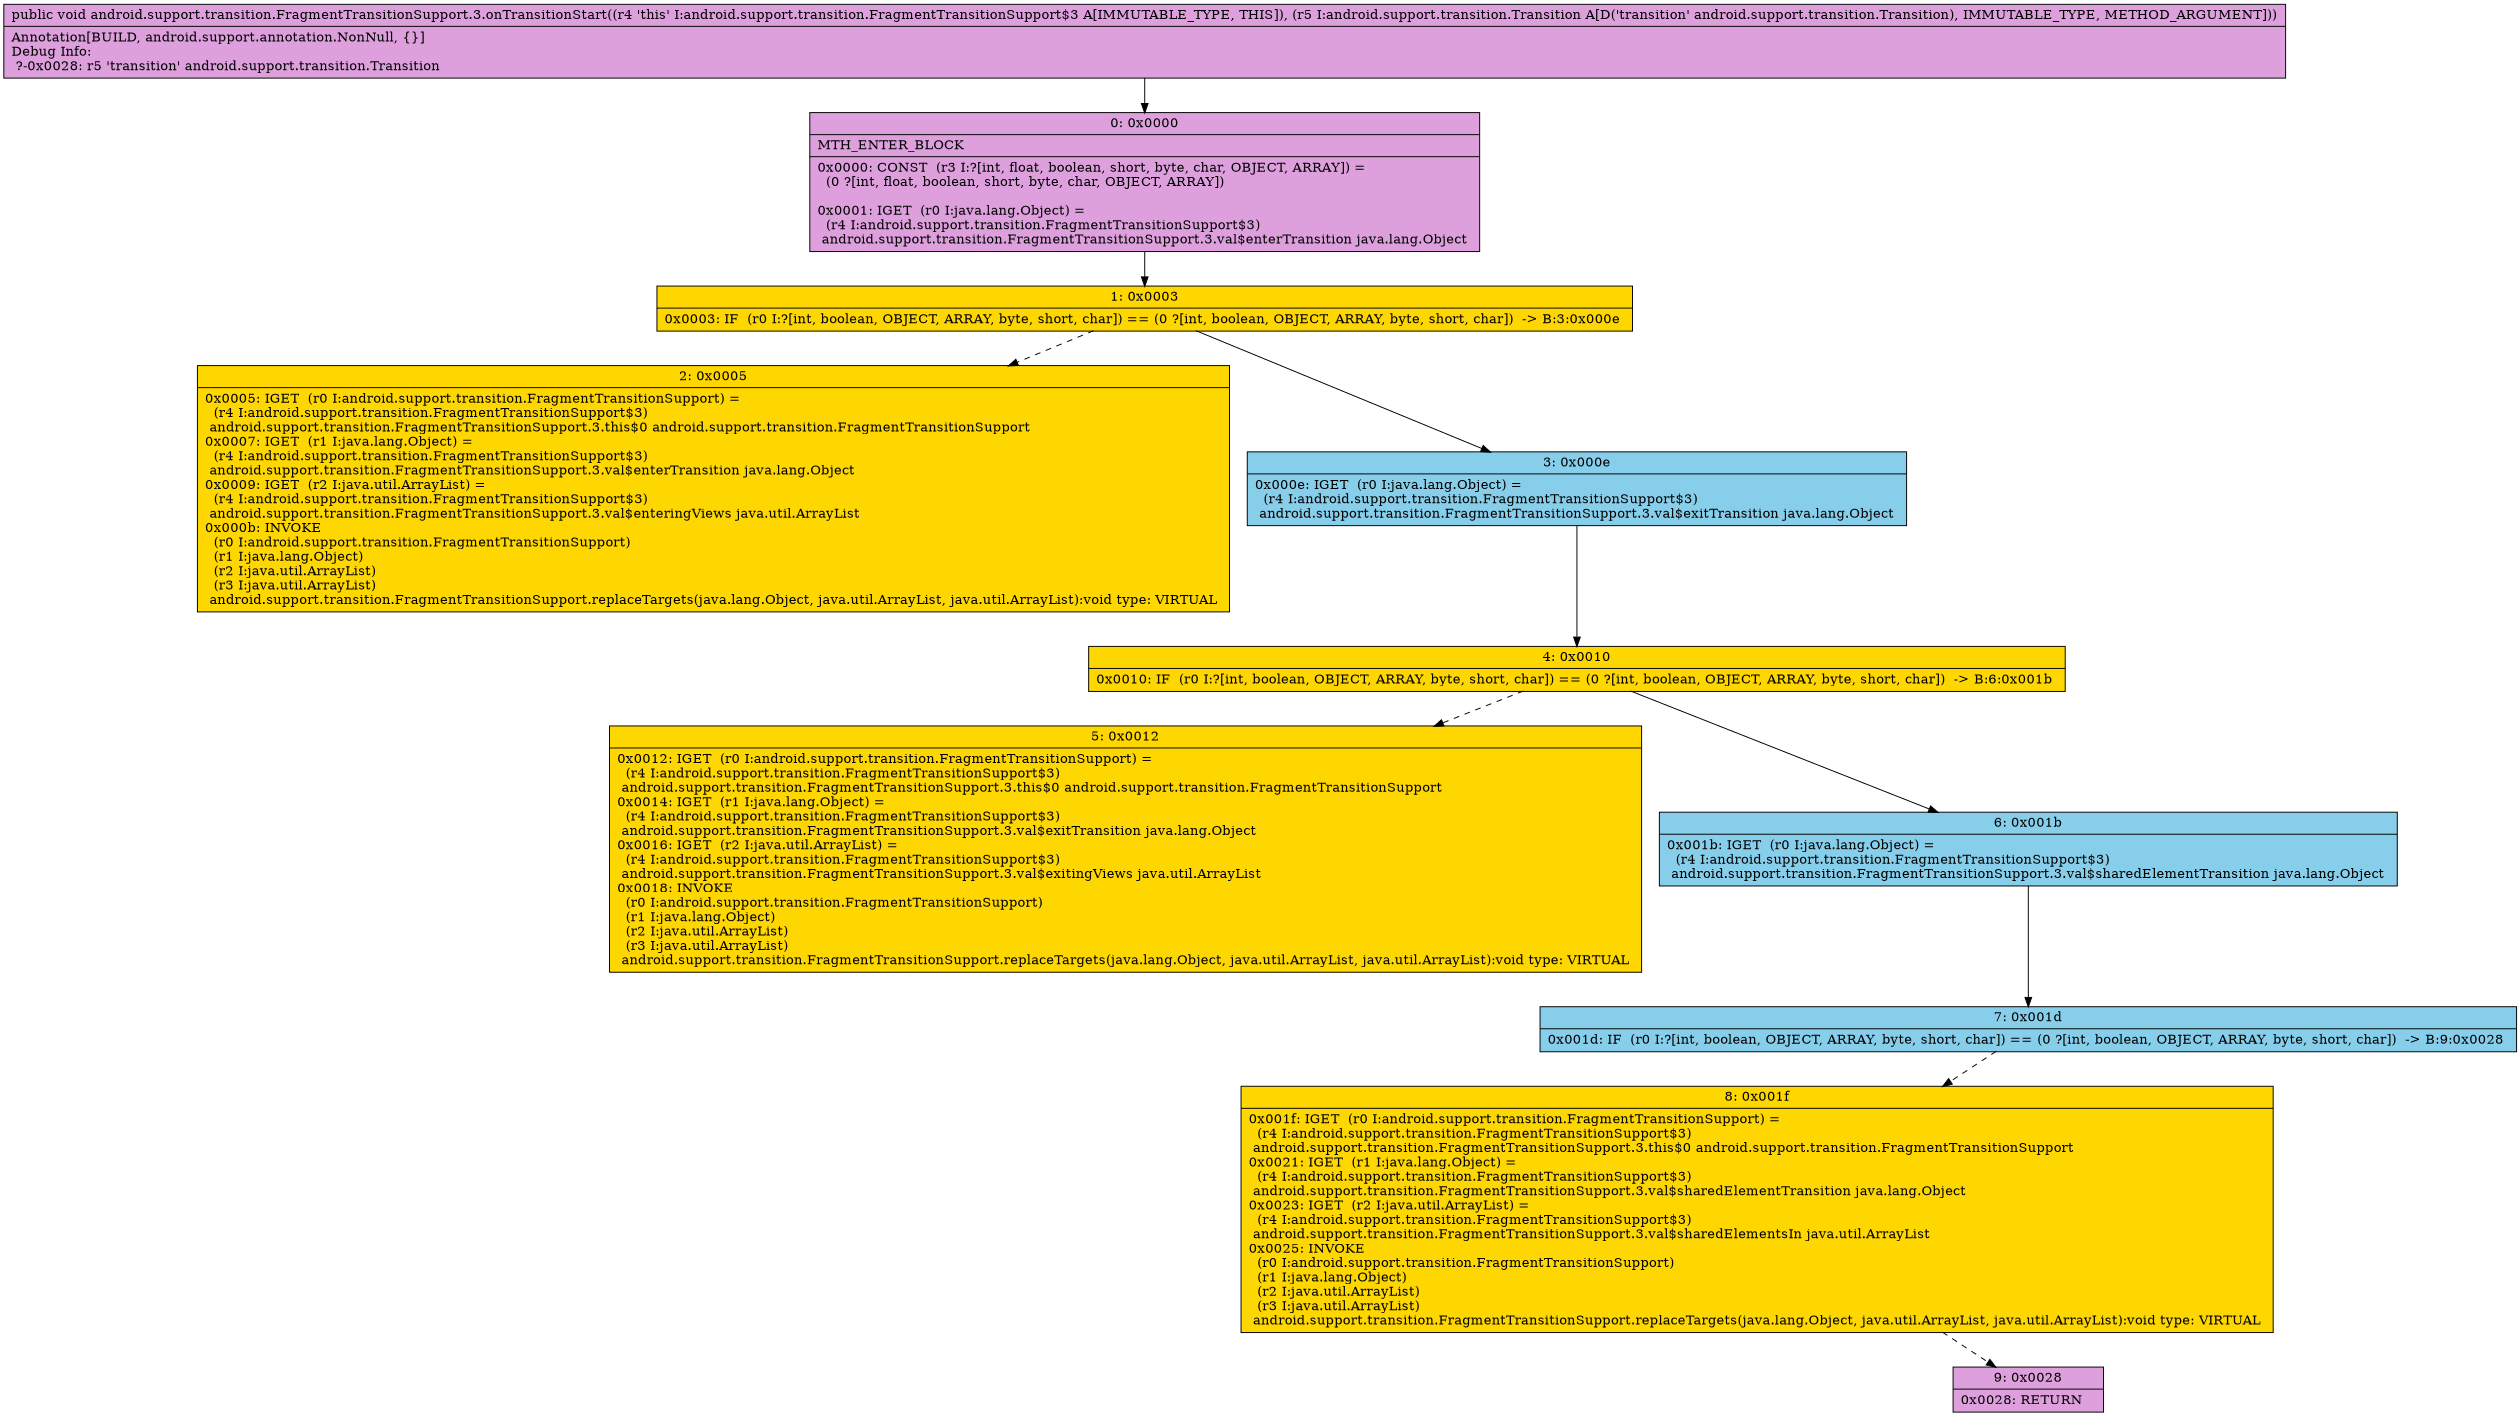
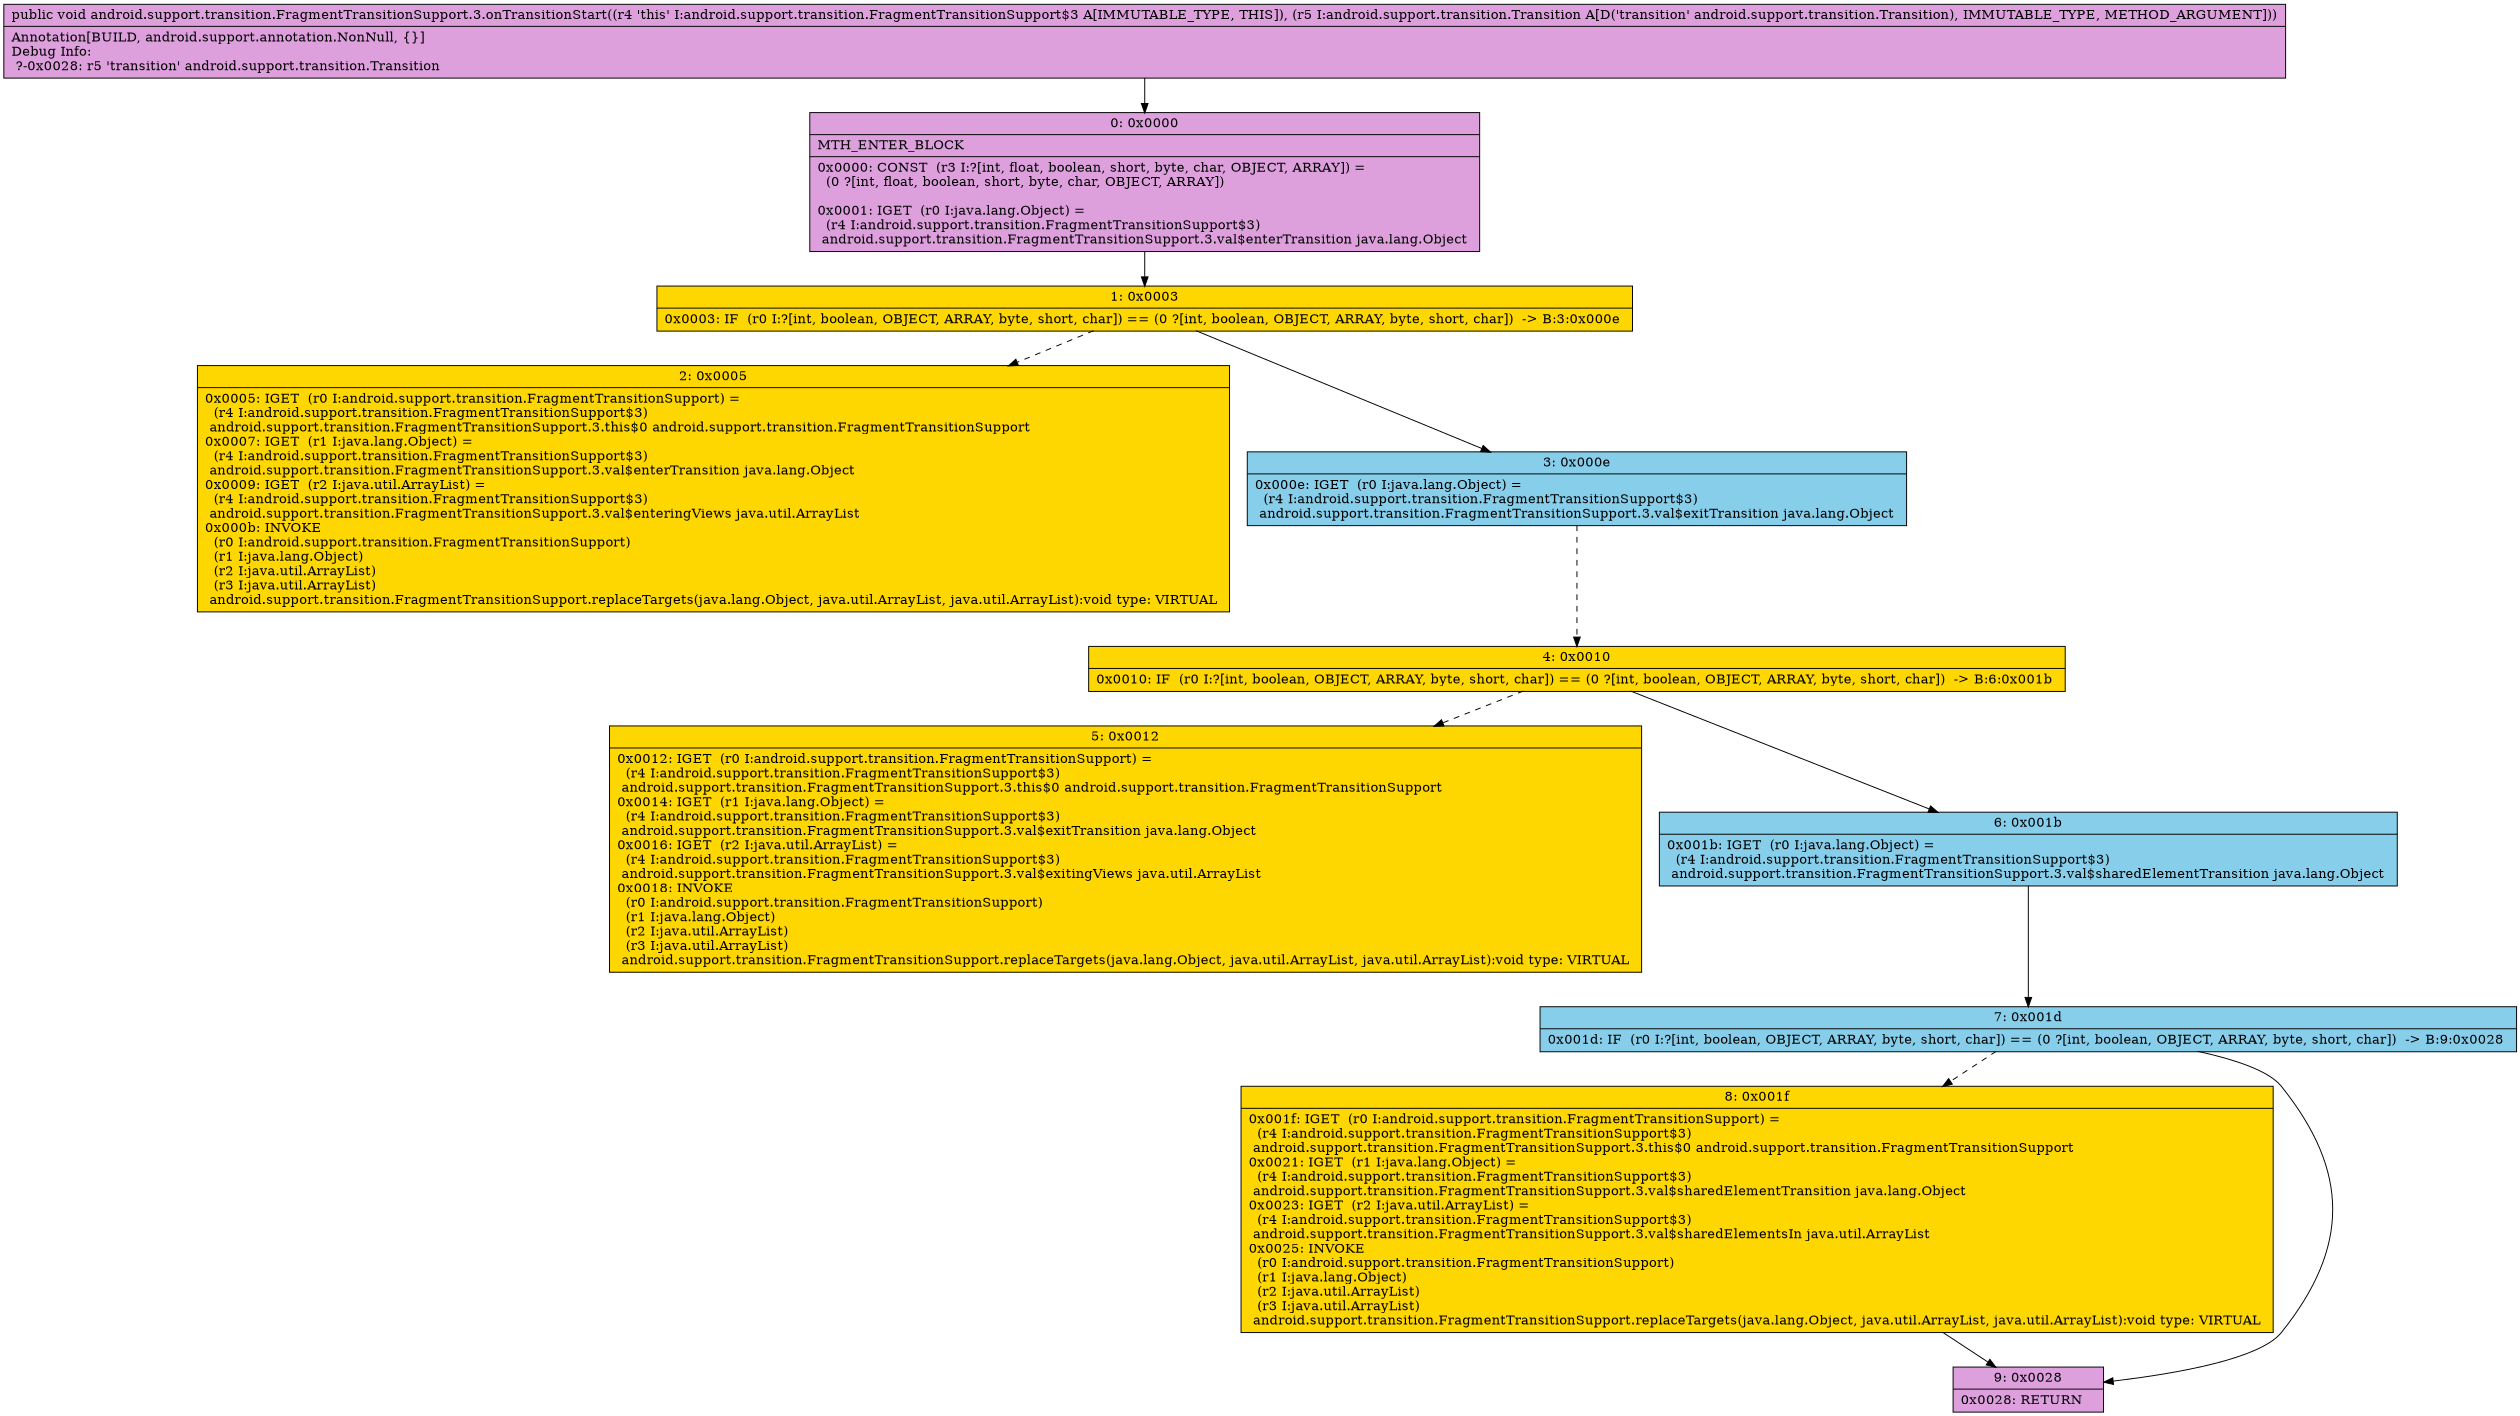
(1577, 581) -> (1577, 581)
none -> (2326, 1251)
(1965, 1347) -> (1965, 1347)
